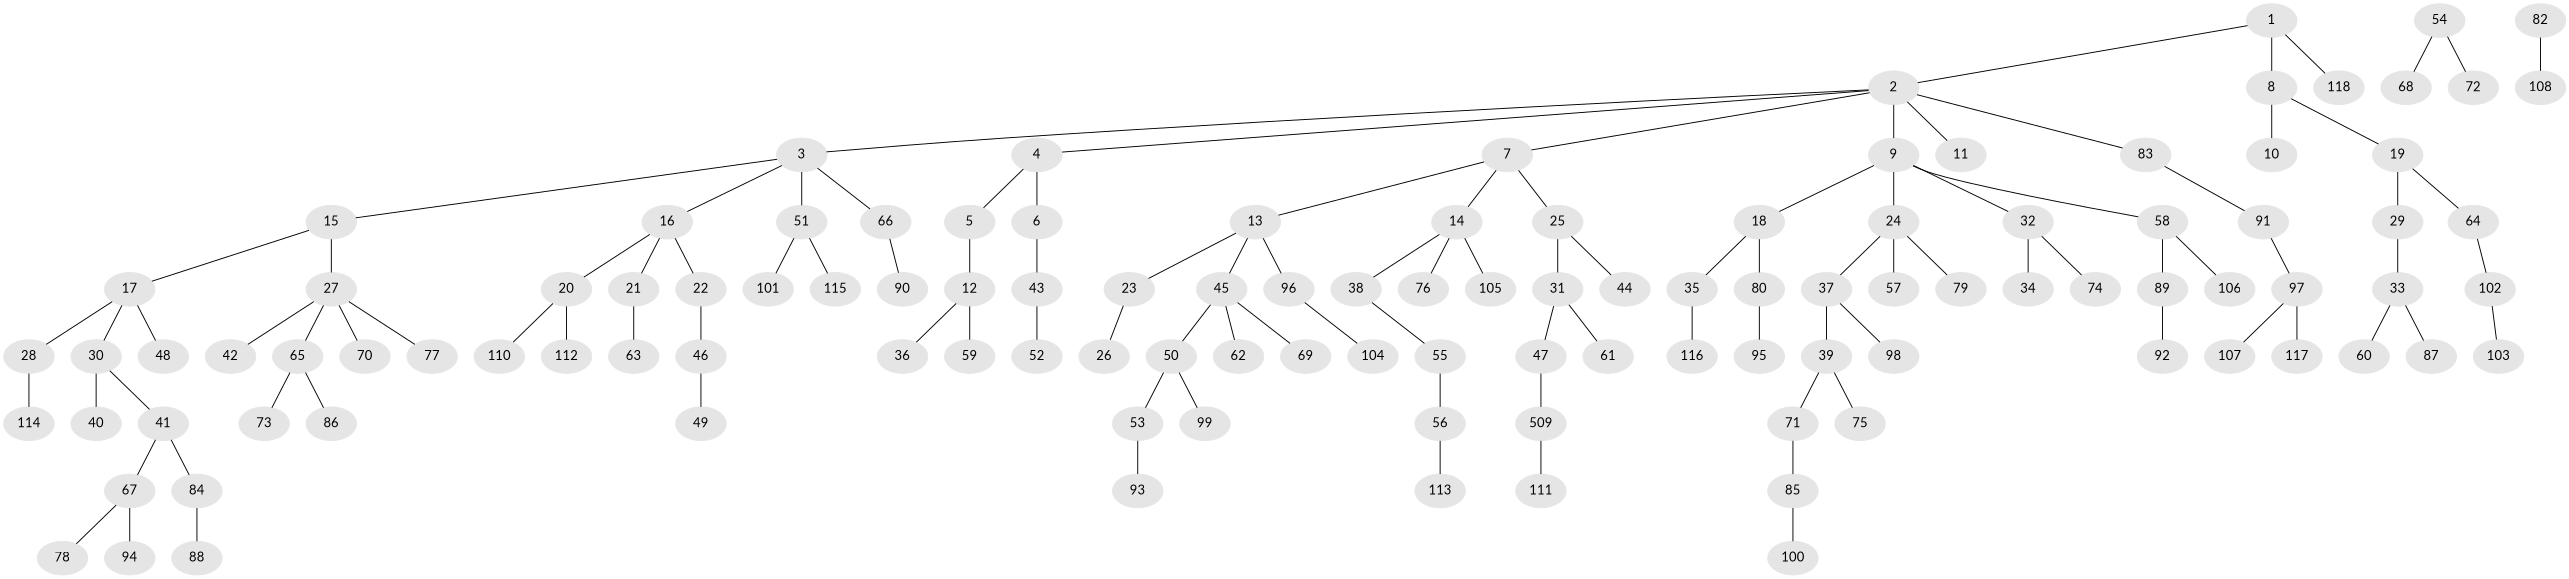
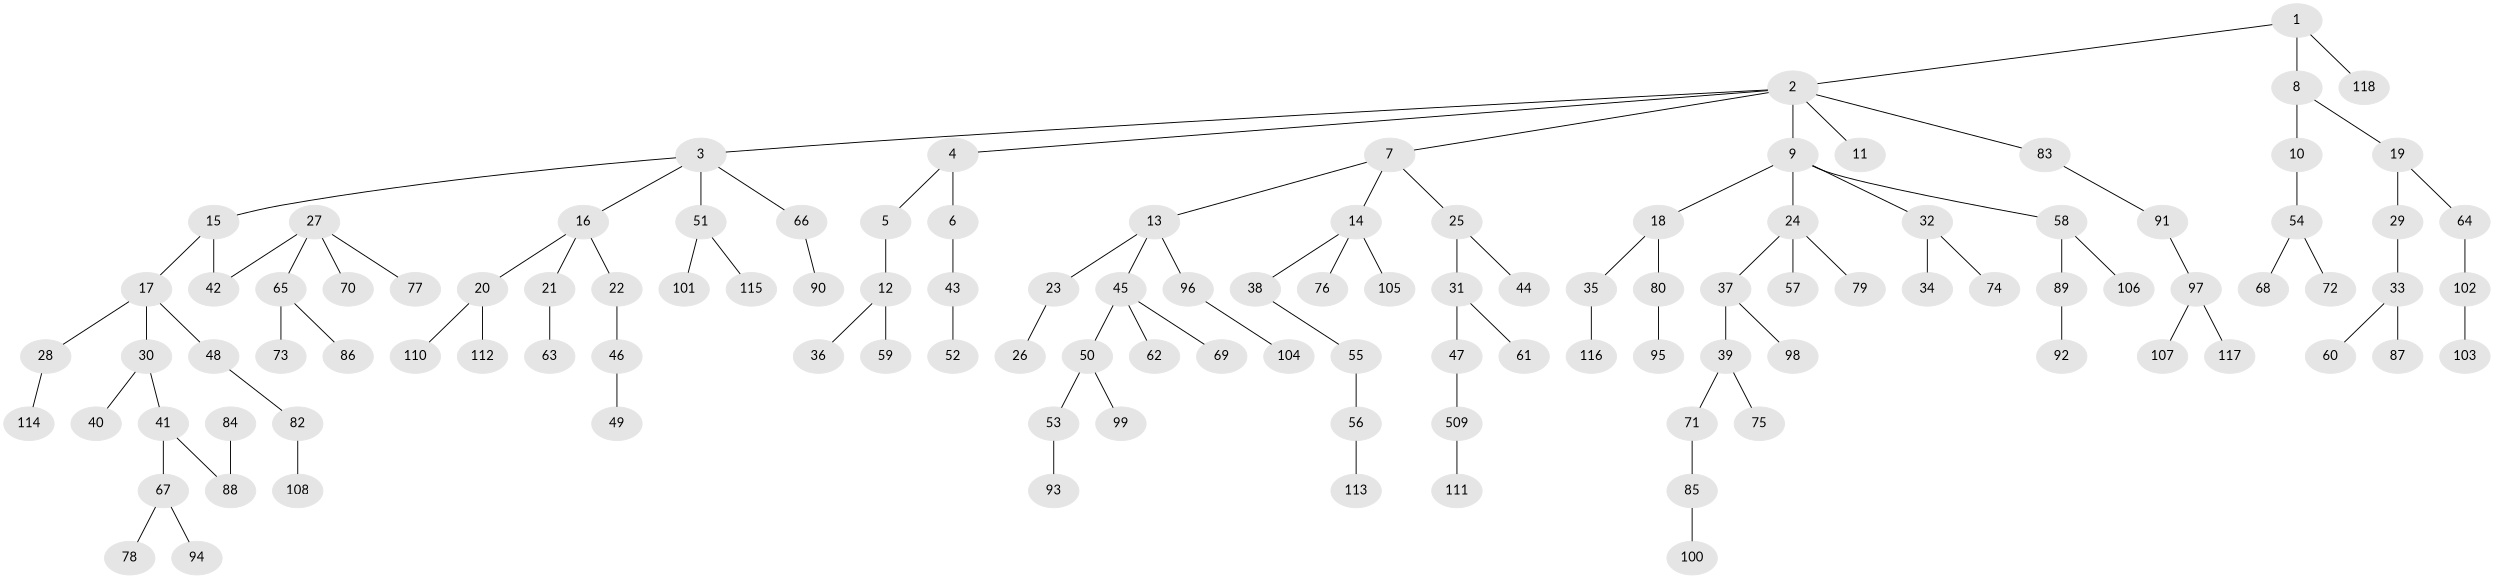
none -> (2297, 189)
(331, 256) -> (214, 256)
none -> (256, 390)
(180, 457) -> (197, 457)
